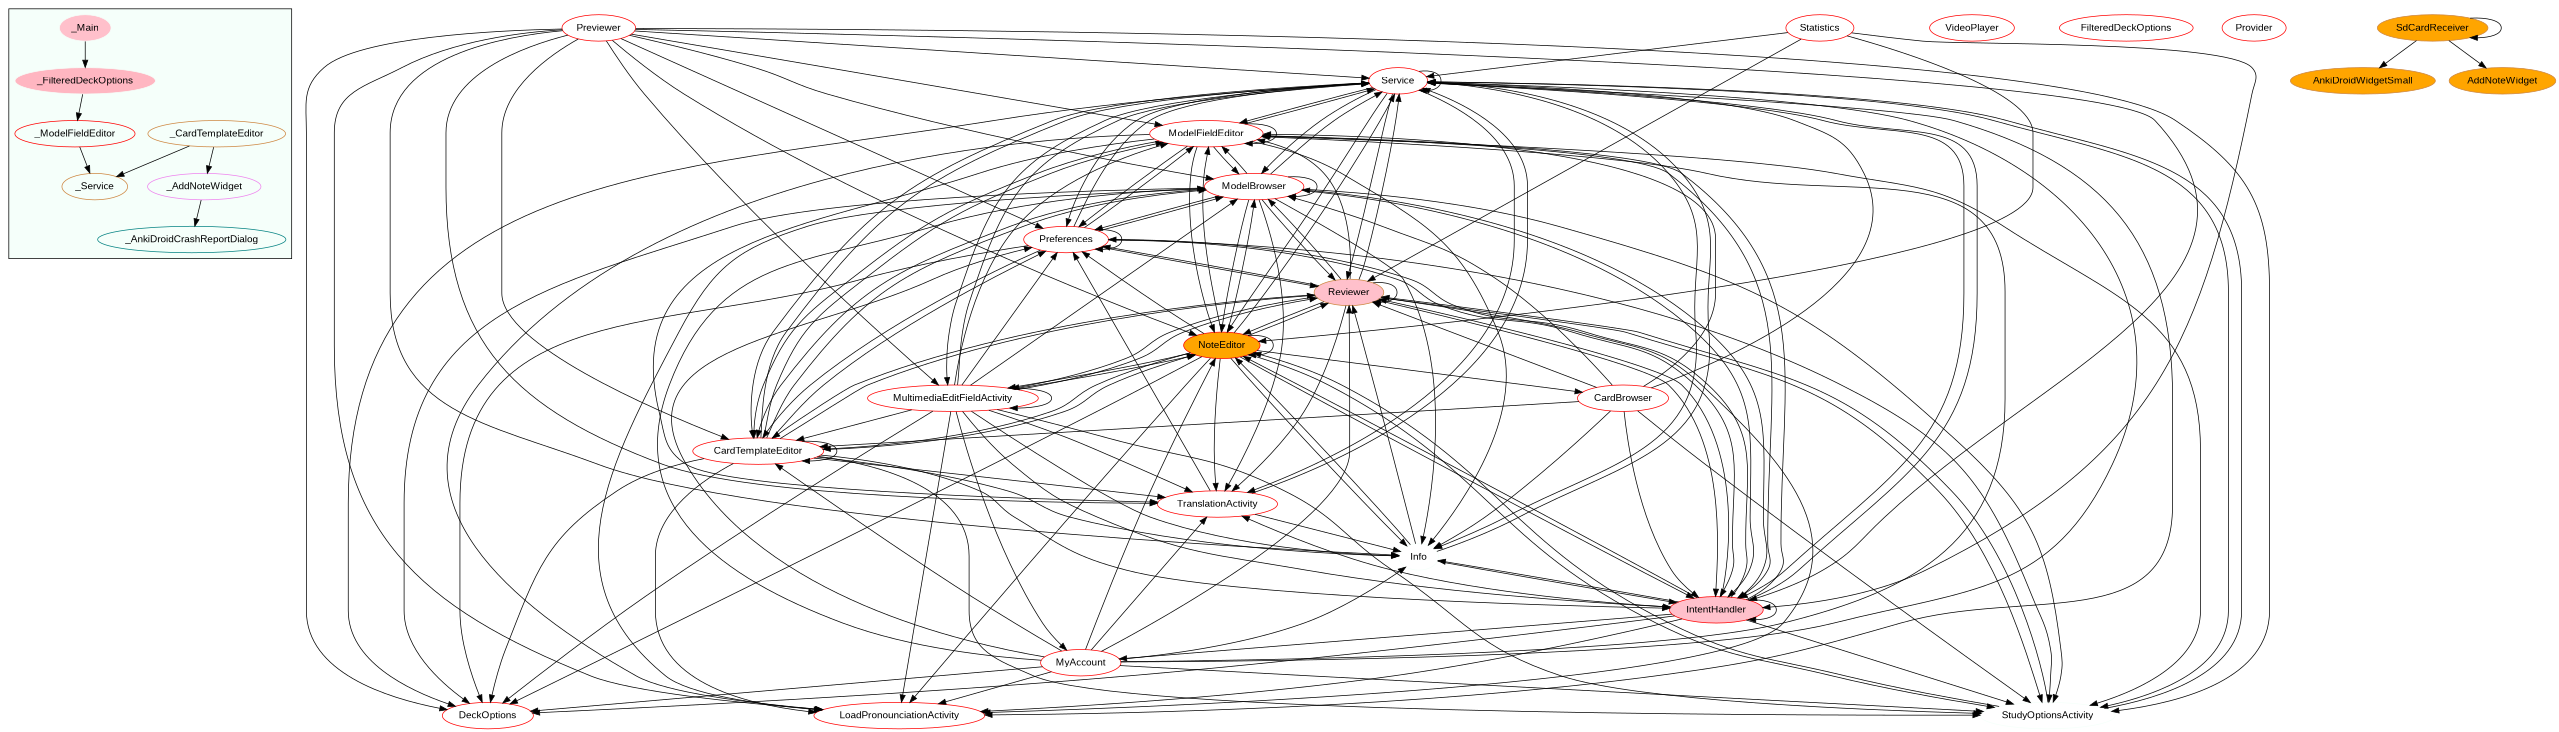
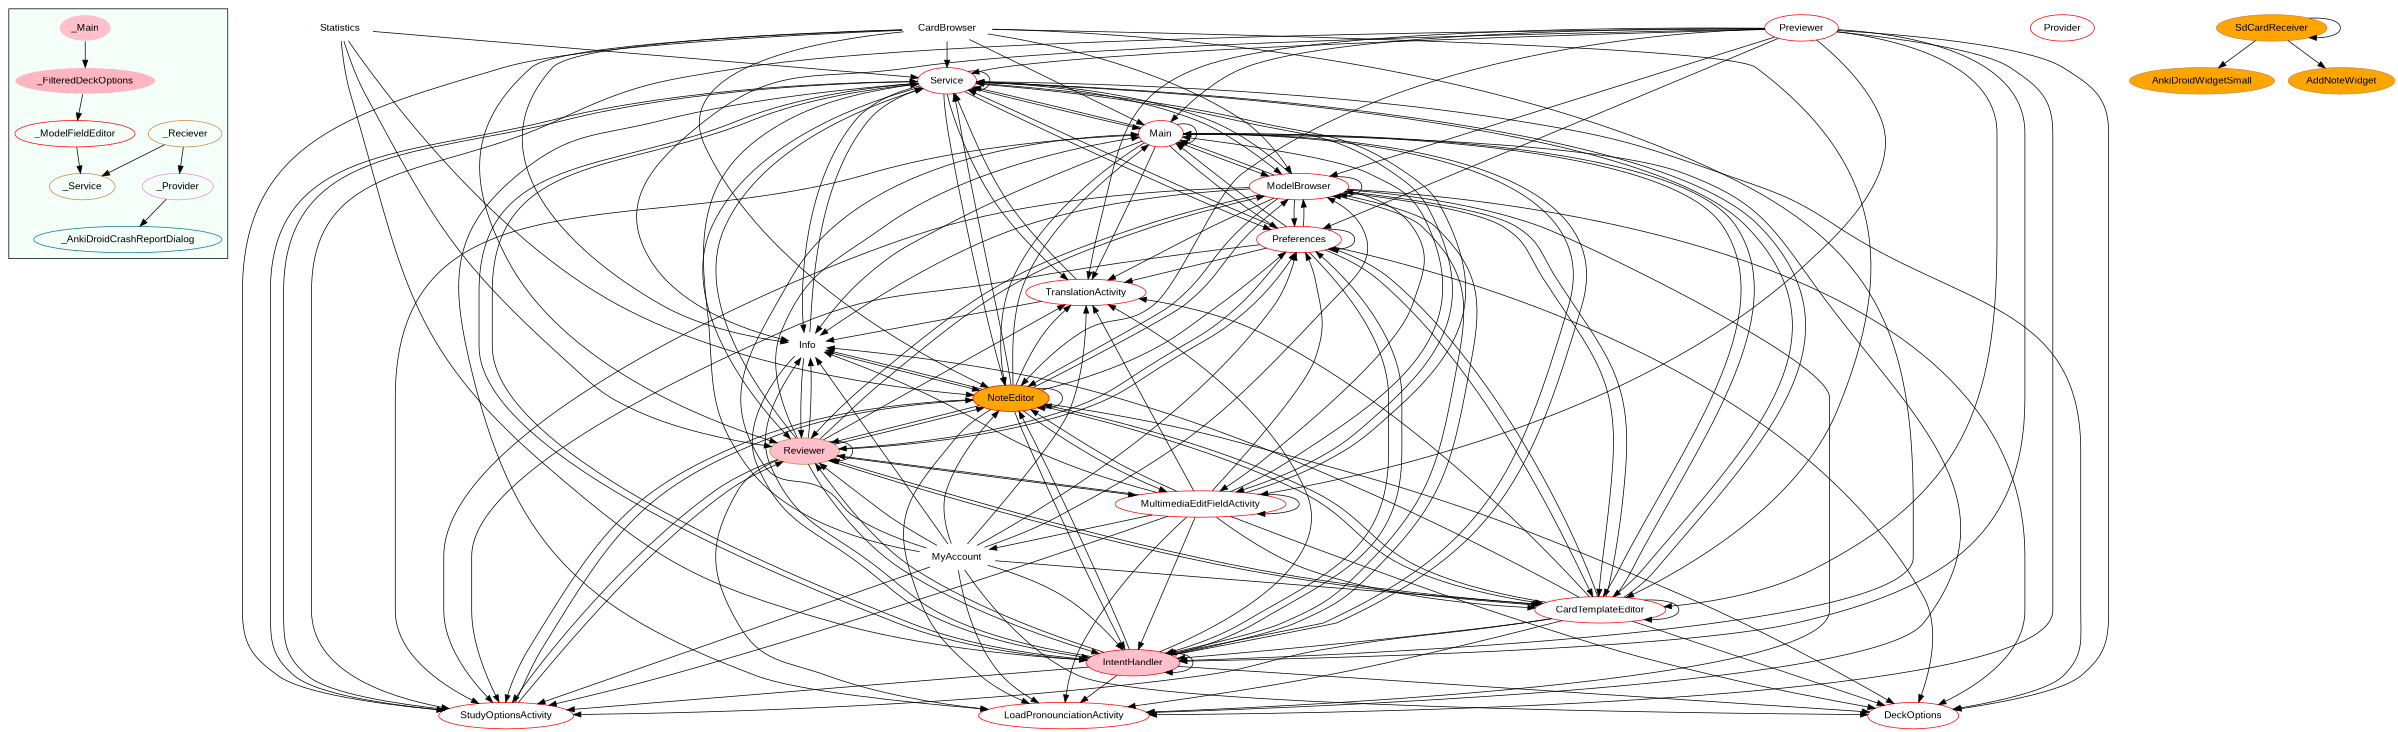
(1820, 28) -> (340, 28)
(1972, 28) -> none
(2126, 28) -> none
(217, 134) -> (185, 134)
(1206, 134) -> (1161, 134)
(204, 187) -> (178, 187)
(1107, 290) -> (1385, 348)
(1416, 371) -> (743, 206)
(1154, 392) -> (1199, 264)
(1623, 398) -> (947, 28)
none -> (811, 402)
(1399, 636) -> (1059, 594)
(1081, 663) -> (957, 557)
(2048, 716) -> (506, 716)
